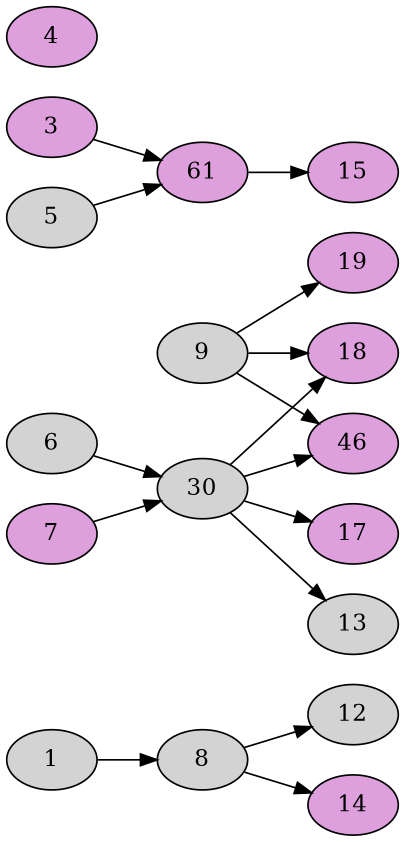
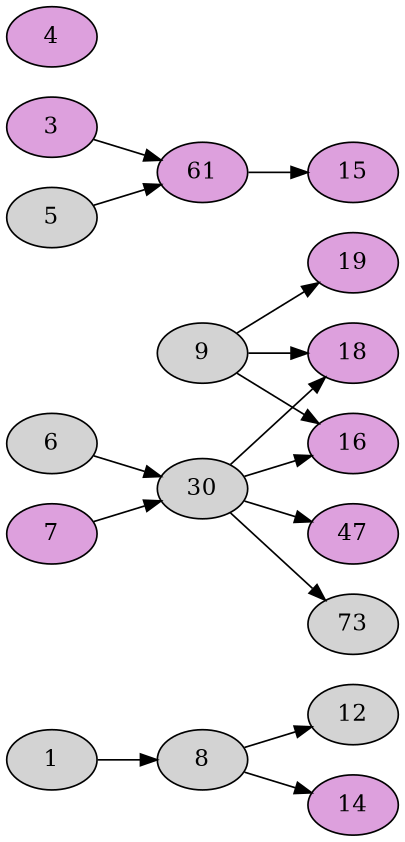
(353, 444) -> (353, 444)
(353, 534) -> (353, 534)
(353, 624) -> (353, 624)
